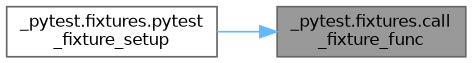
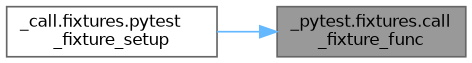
(112, 32) -> (112, 32)
